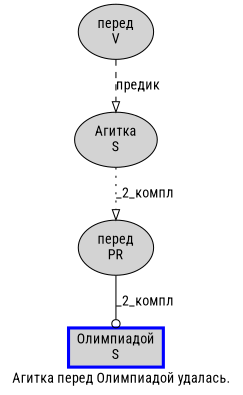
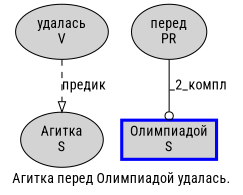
(116, 32) -> (62, 32)
(116, 188) -> none
